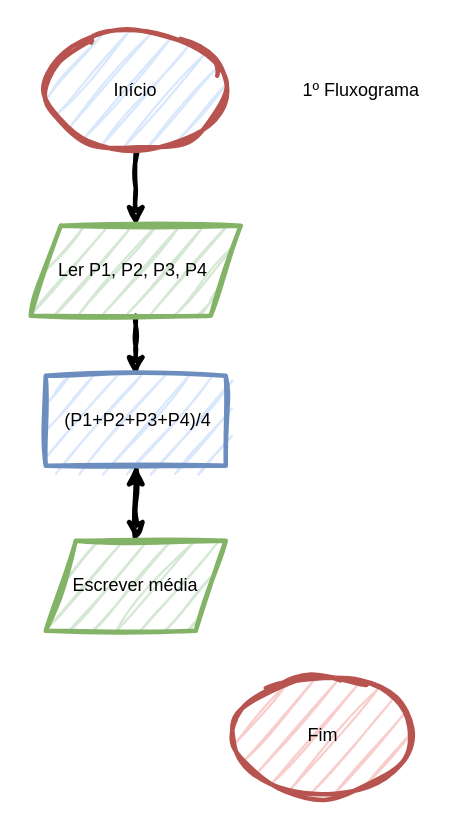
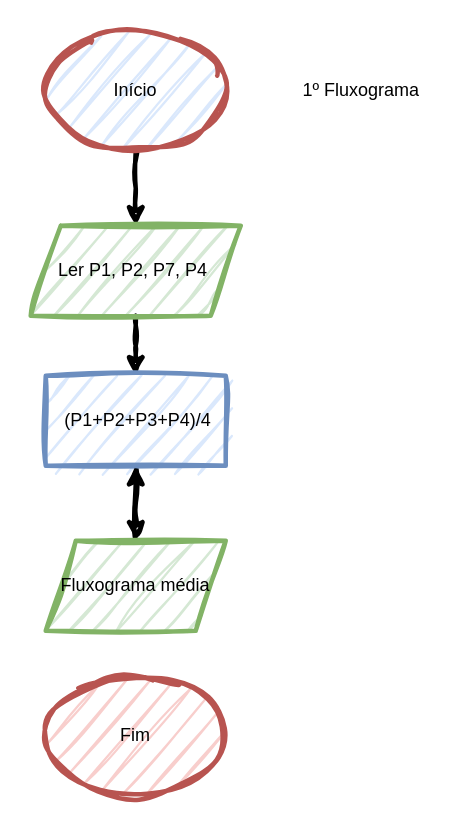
(136, 271) -> (136, 271)
(136, 586) -> (136, 586)
(323, 736) -> (136, 736)
